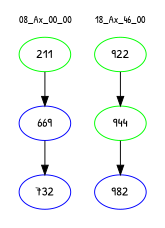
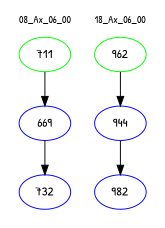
(45, 21) -> (45, 21)
(120, 21) -> (120, 21)
(45, 54) -> (45, 54)
(120, 54) -> (120, 54)
(120, 123) -> (120, 123)
